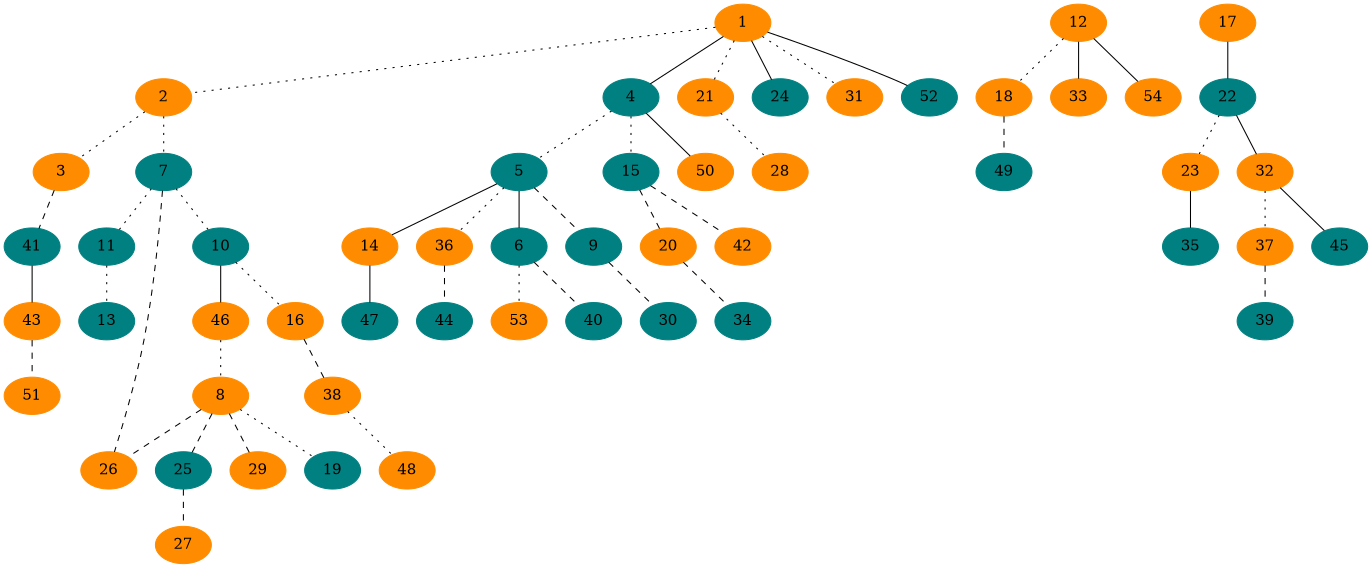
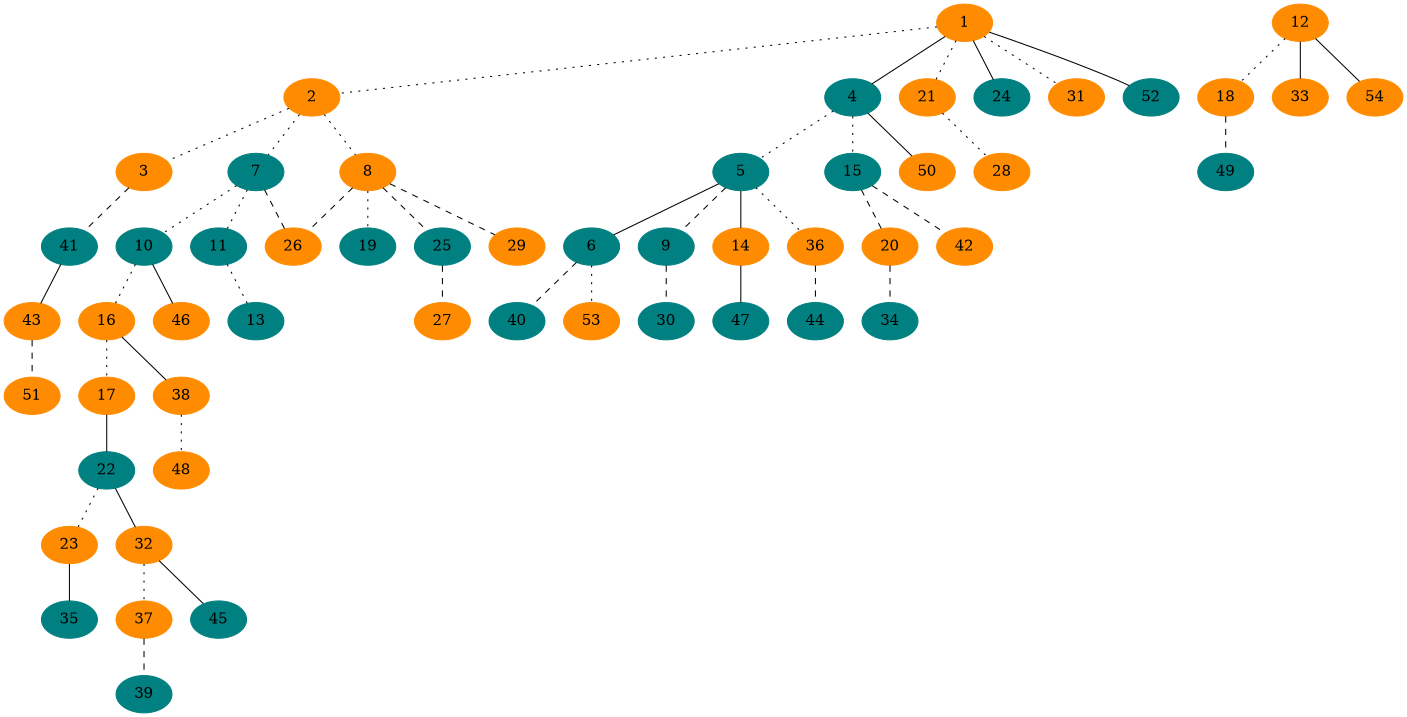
none -> (107, 359)
(221, 359) -> (340, 135)
(314, 359) -> (144, 358)
